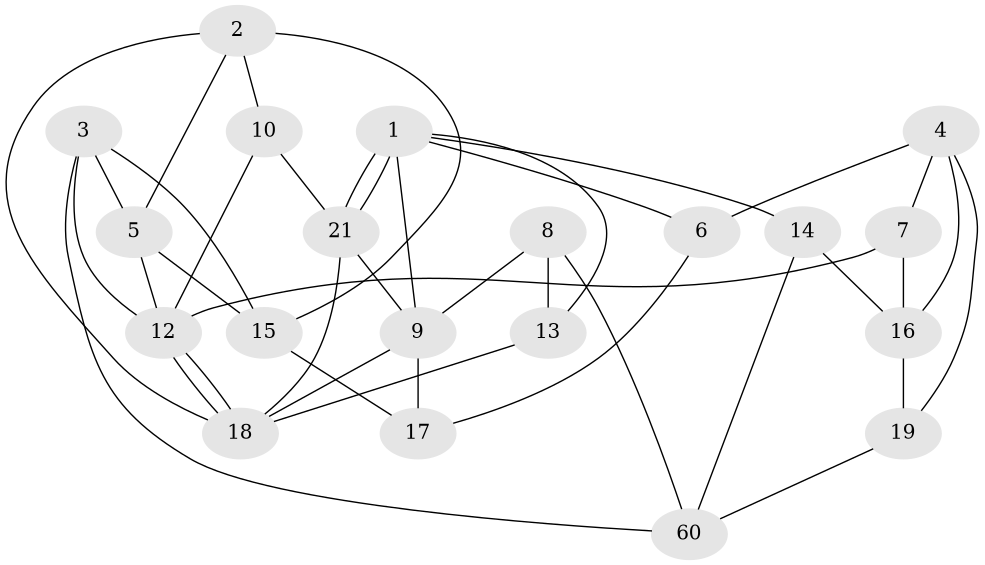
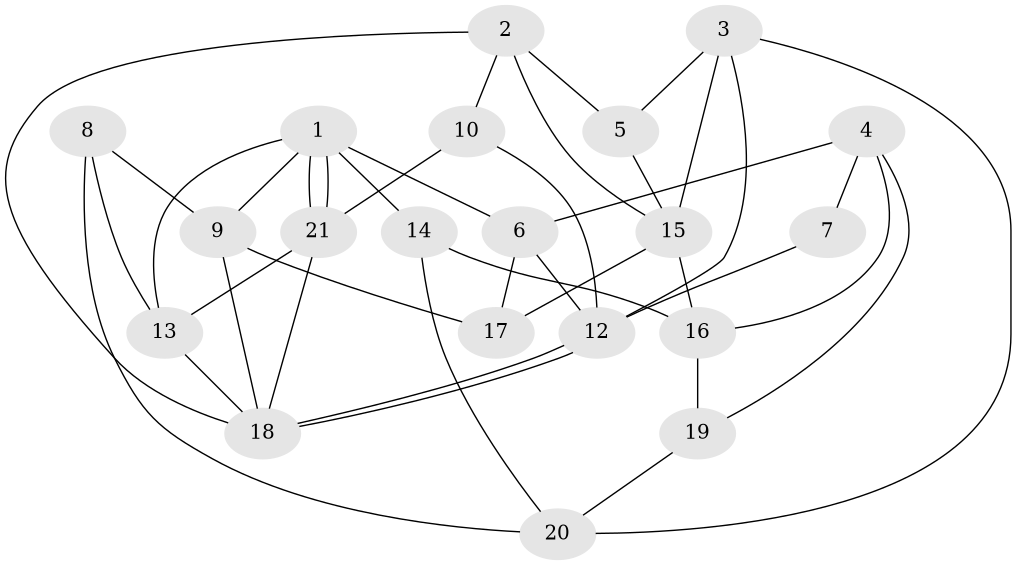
(149, 283) -> (550, 271)
(903, 283) -> (684, 275)
(385, 289) -> (242, 283)
(689, 534) -> (558, 534)
